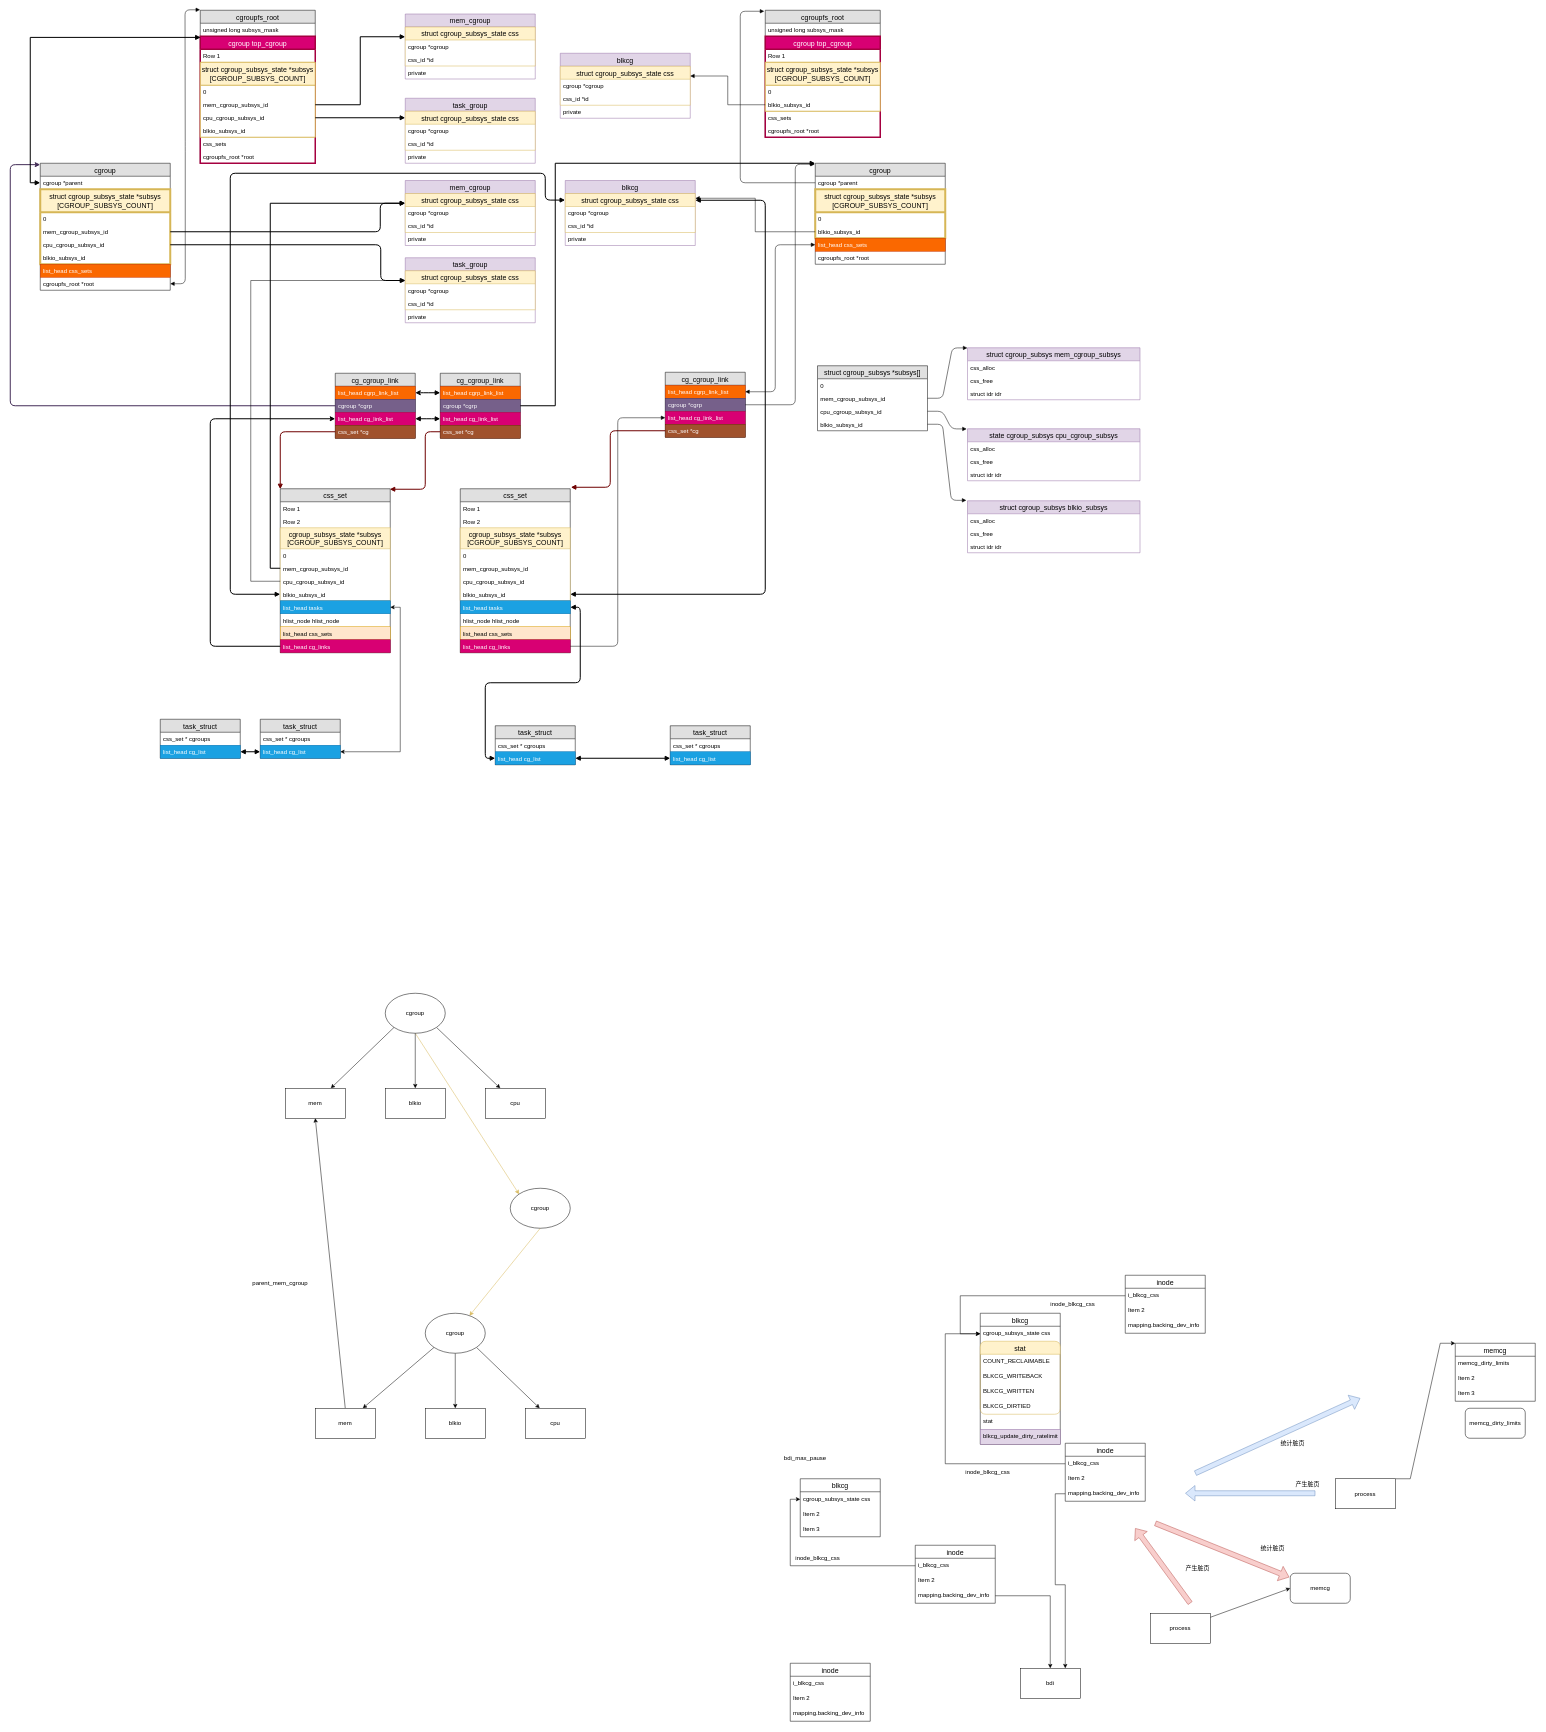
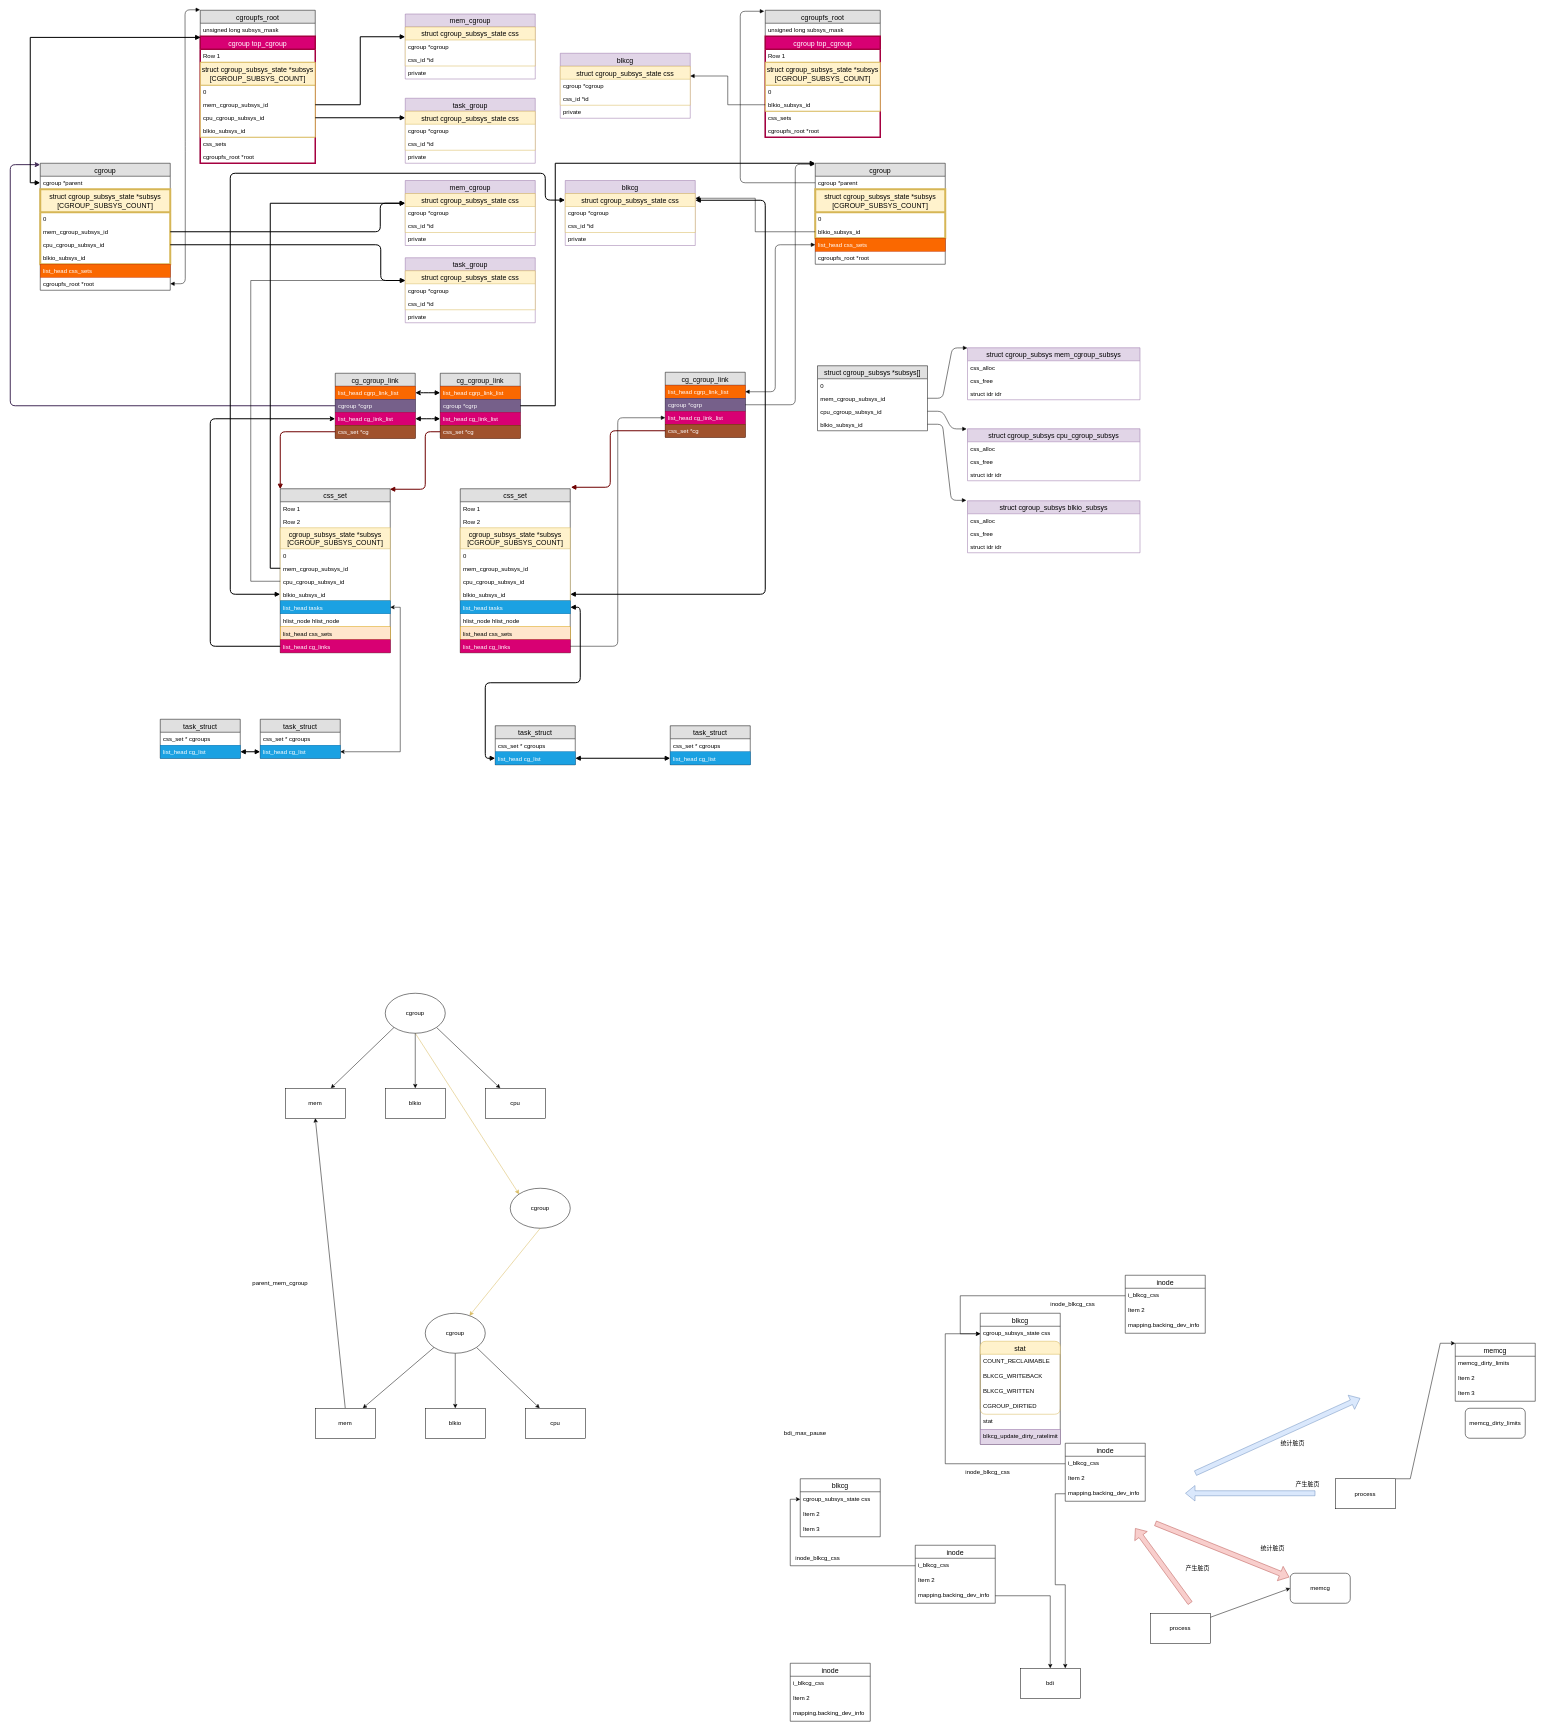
(1054, 436) -> (1054, 436)
(1005, 1406) -> (1007, 1406)
(805, 1458) -> (805, 1433)
